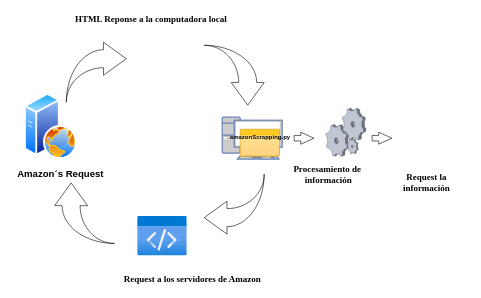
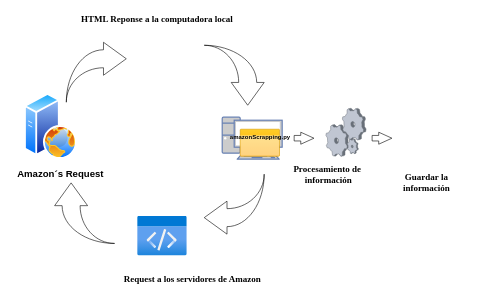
(152, 18) -> (158, 18)
(425, 177) -> (425, 177)
